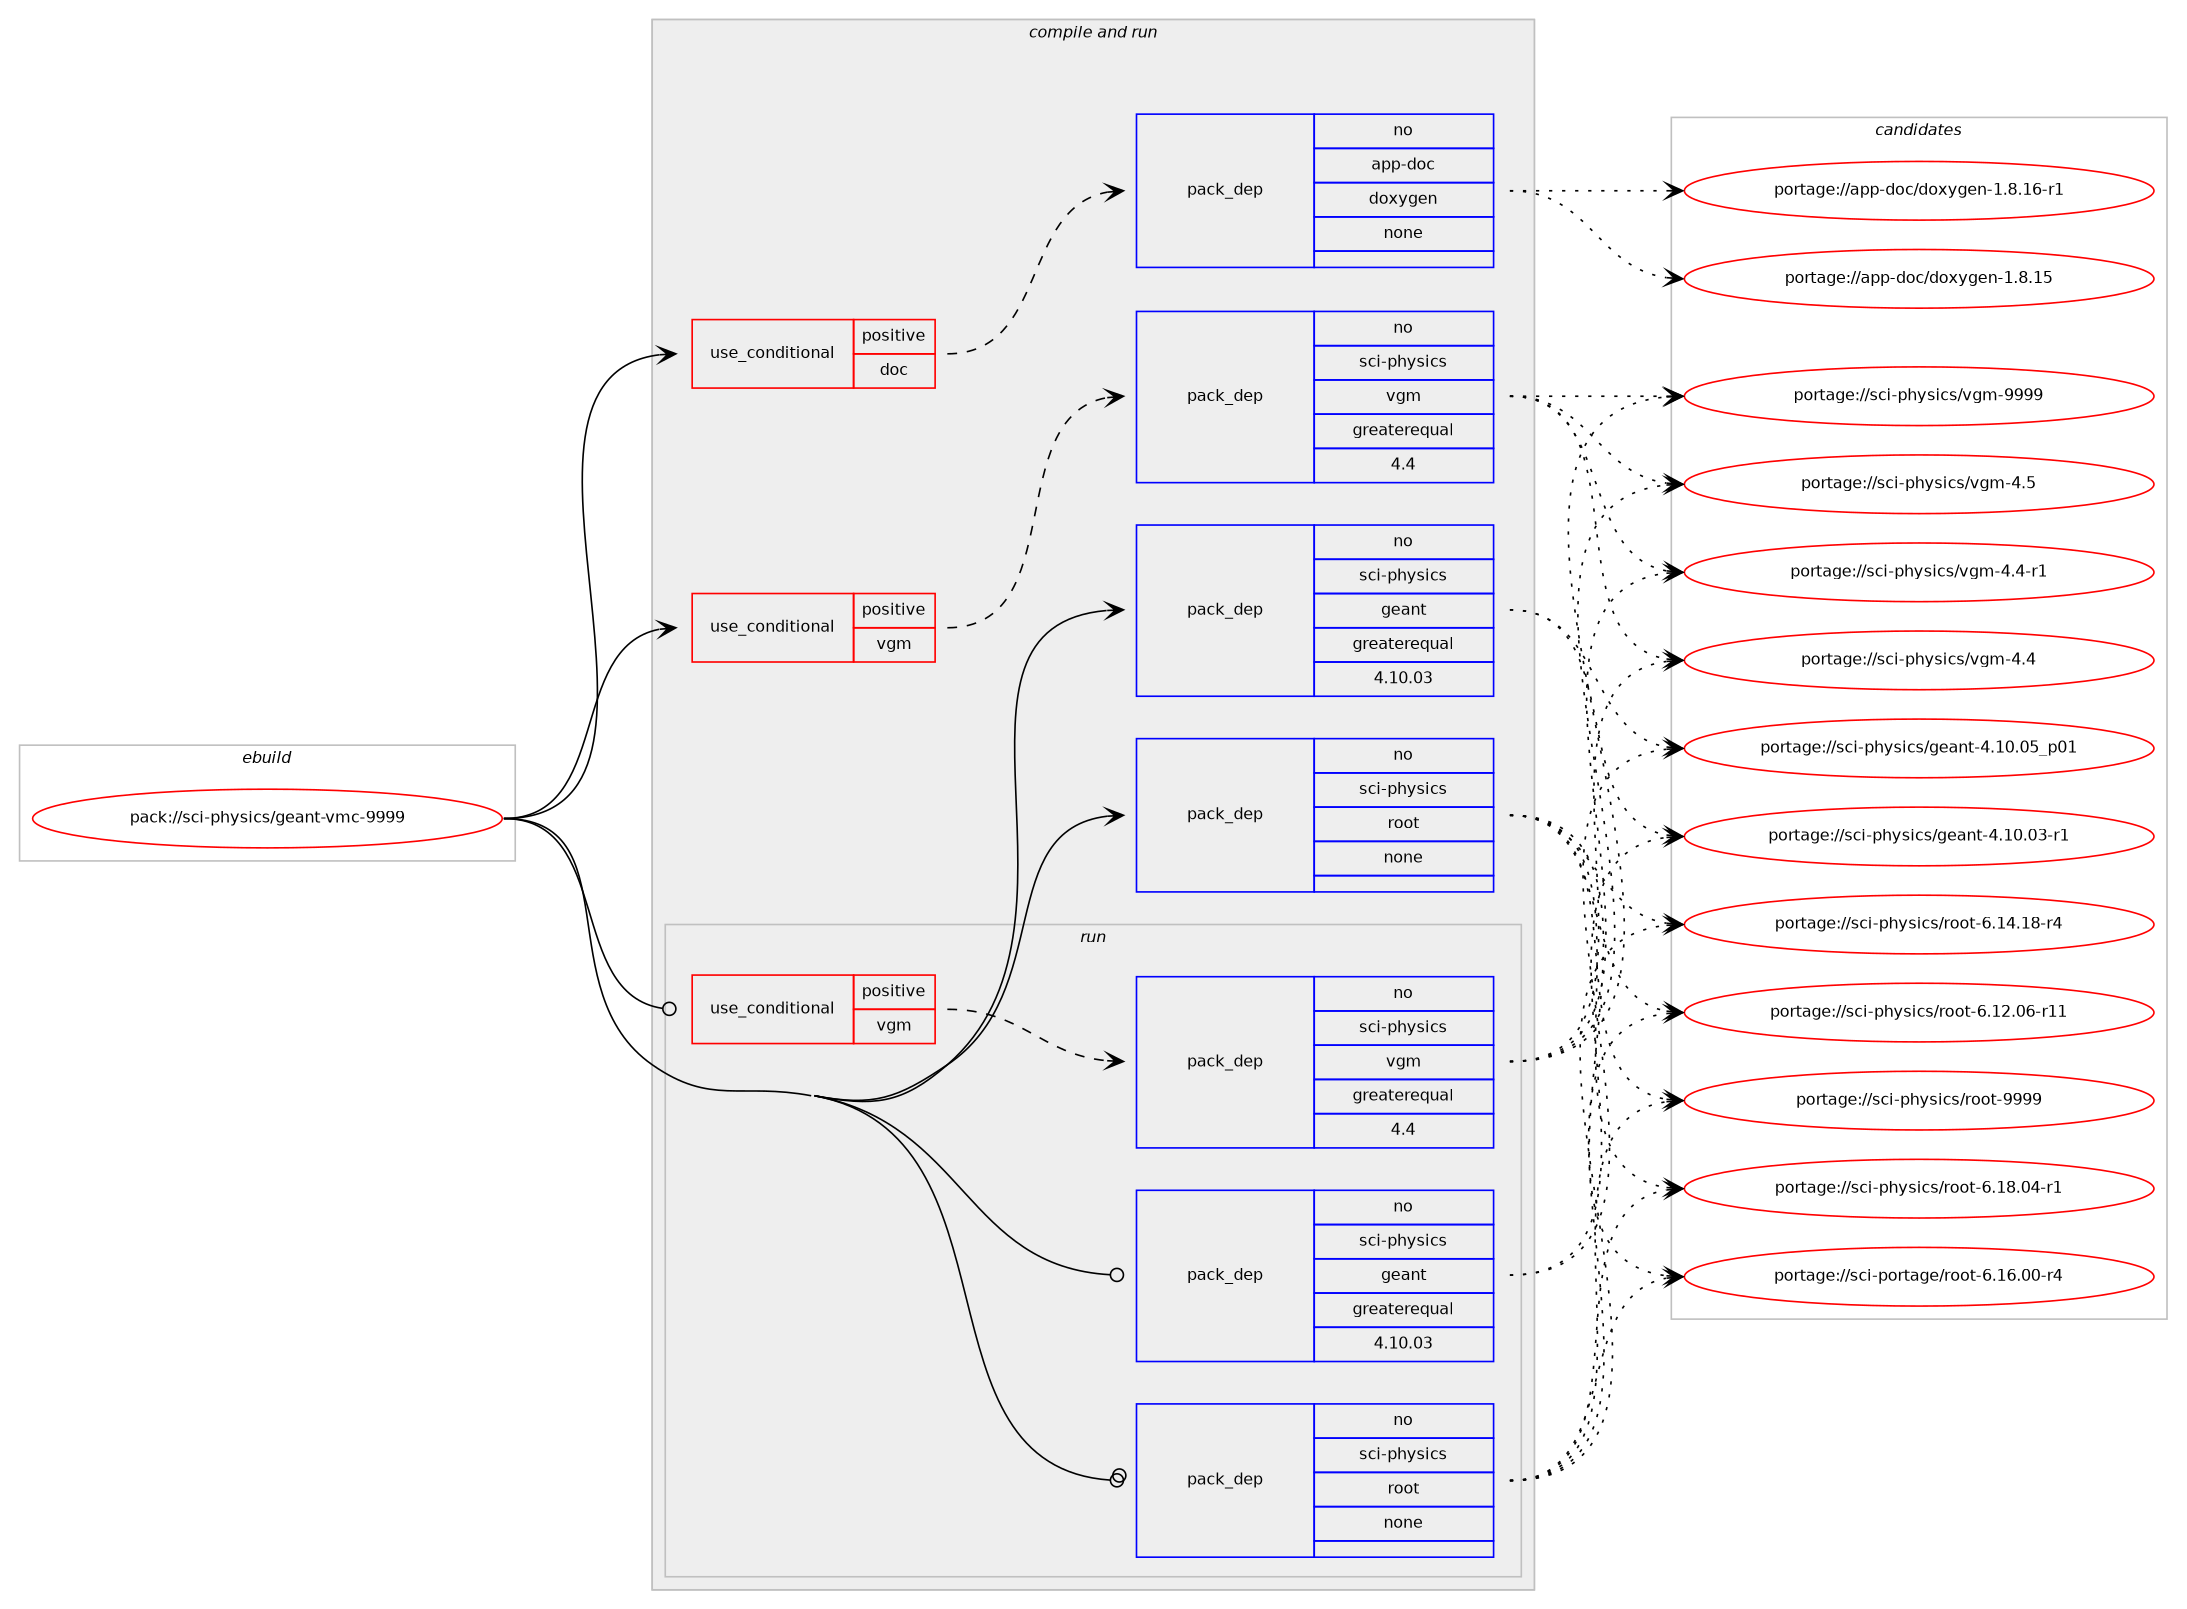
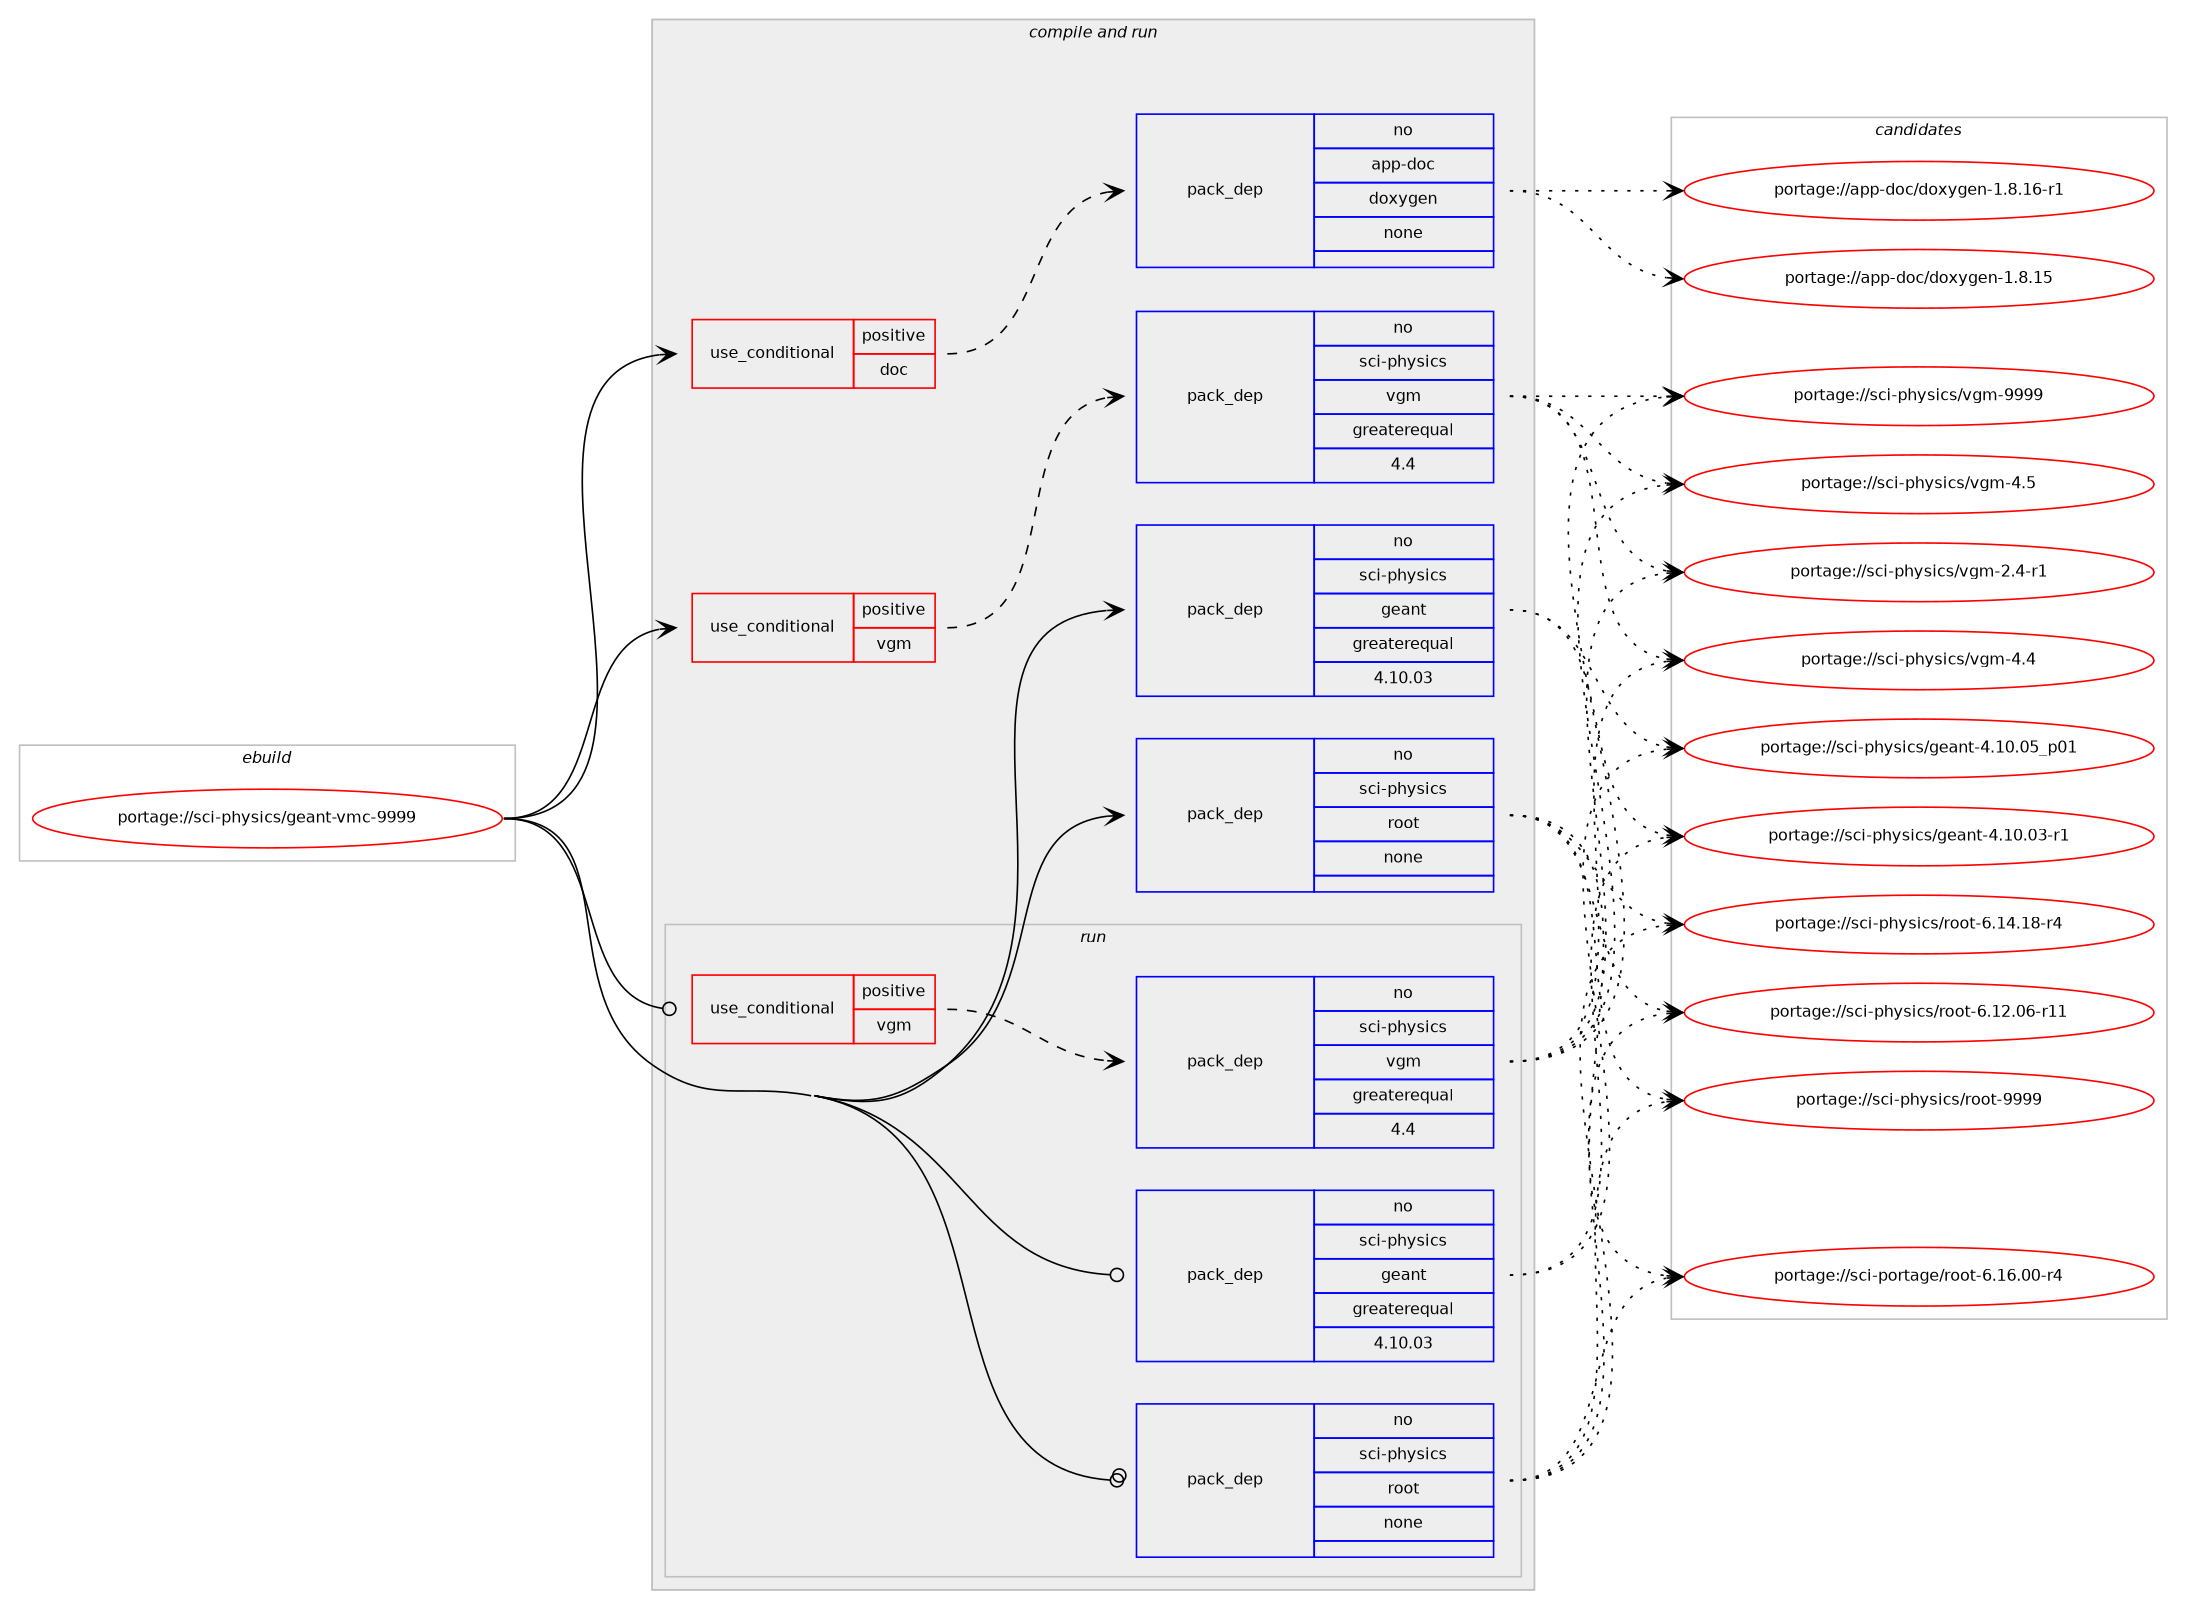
(1919, 572) -> (1919, 572)
(267, 819) -> (267, 819)
(1919, 1189) -> none
